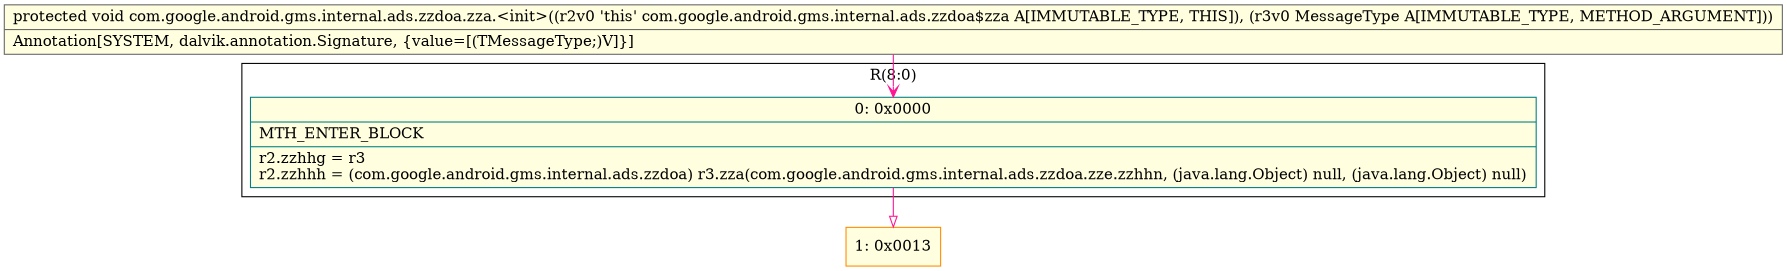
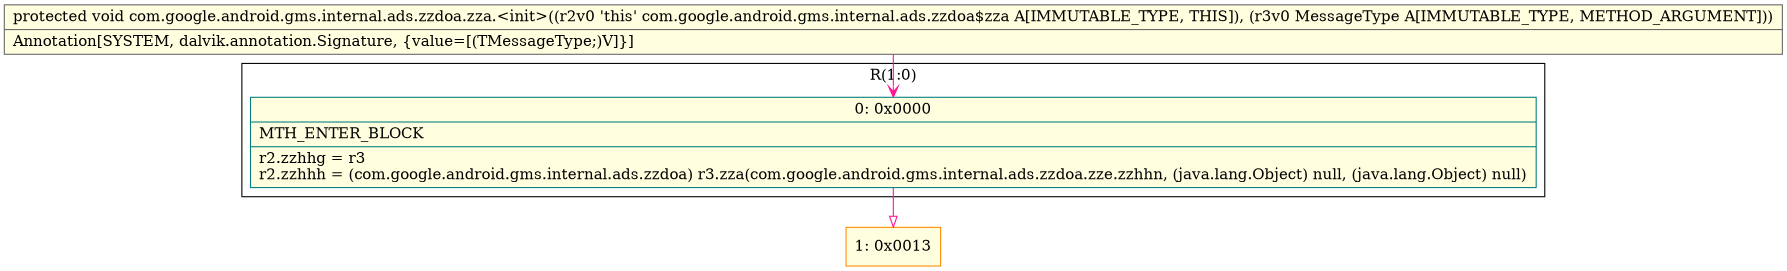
(893, 76) -> (893, 76)
